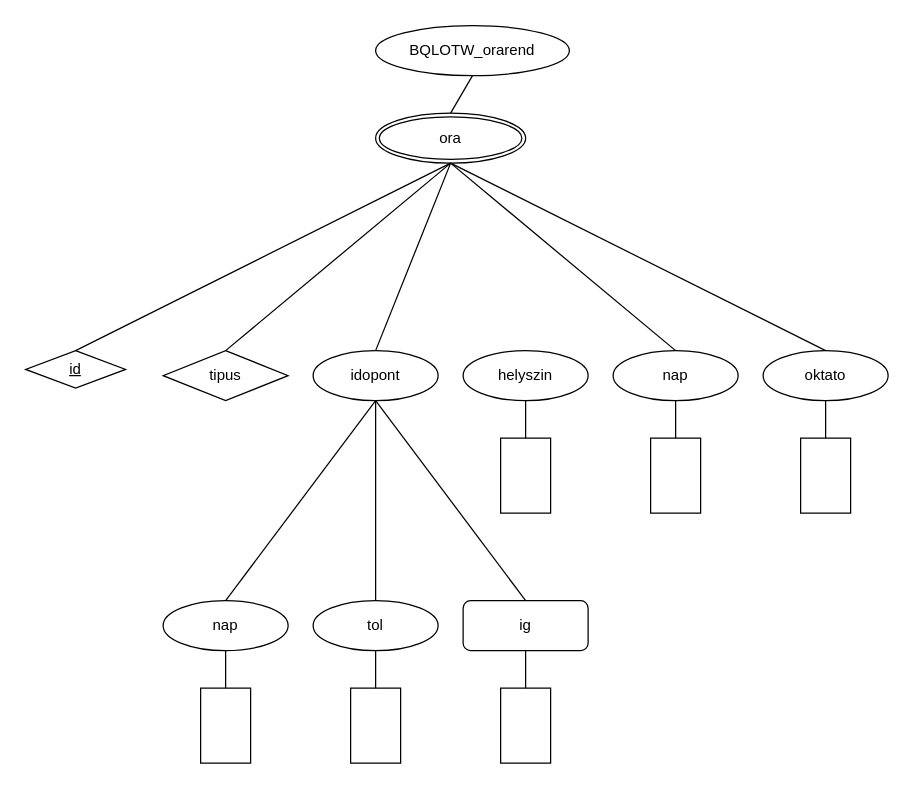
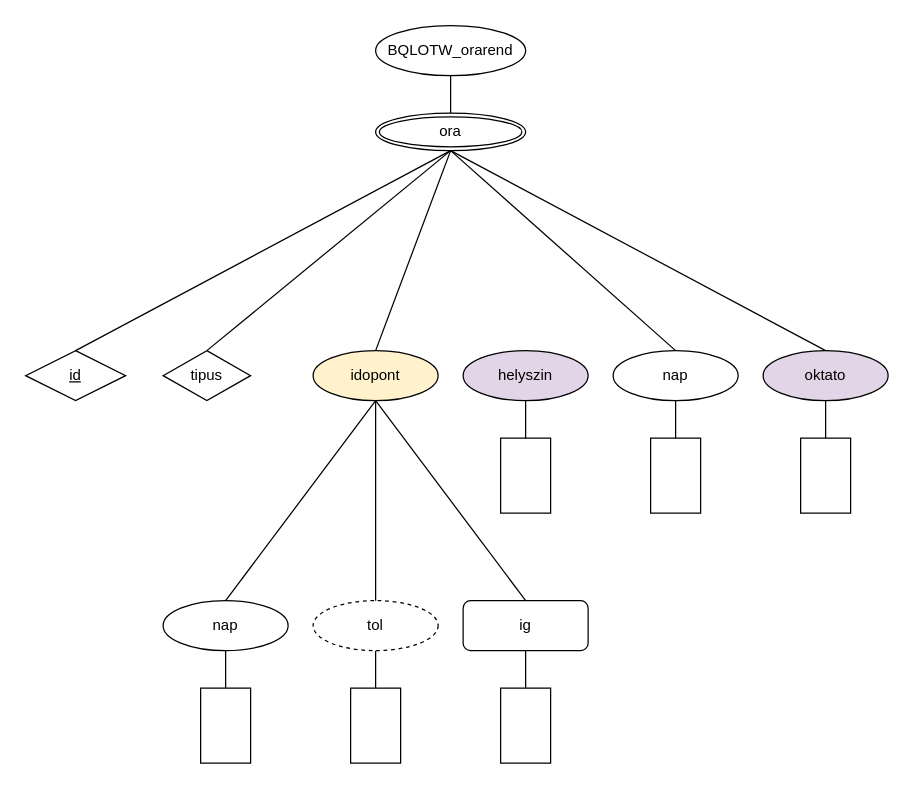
(473, 51) -> (451, 51)
(451, 138) -> (451, 132)
(76, 369) -> (76, 376)
(226, 376) -> (207, 376)
(376, 376) -> (376, 376)
(526, 376) -> (526, 376)
(826, 376) -> (826, 376)
(376, 626) -> (376, 626)
